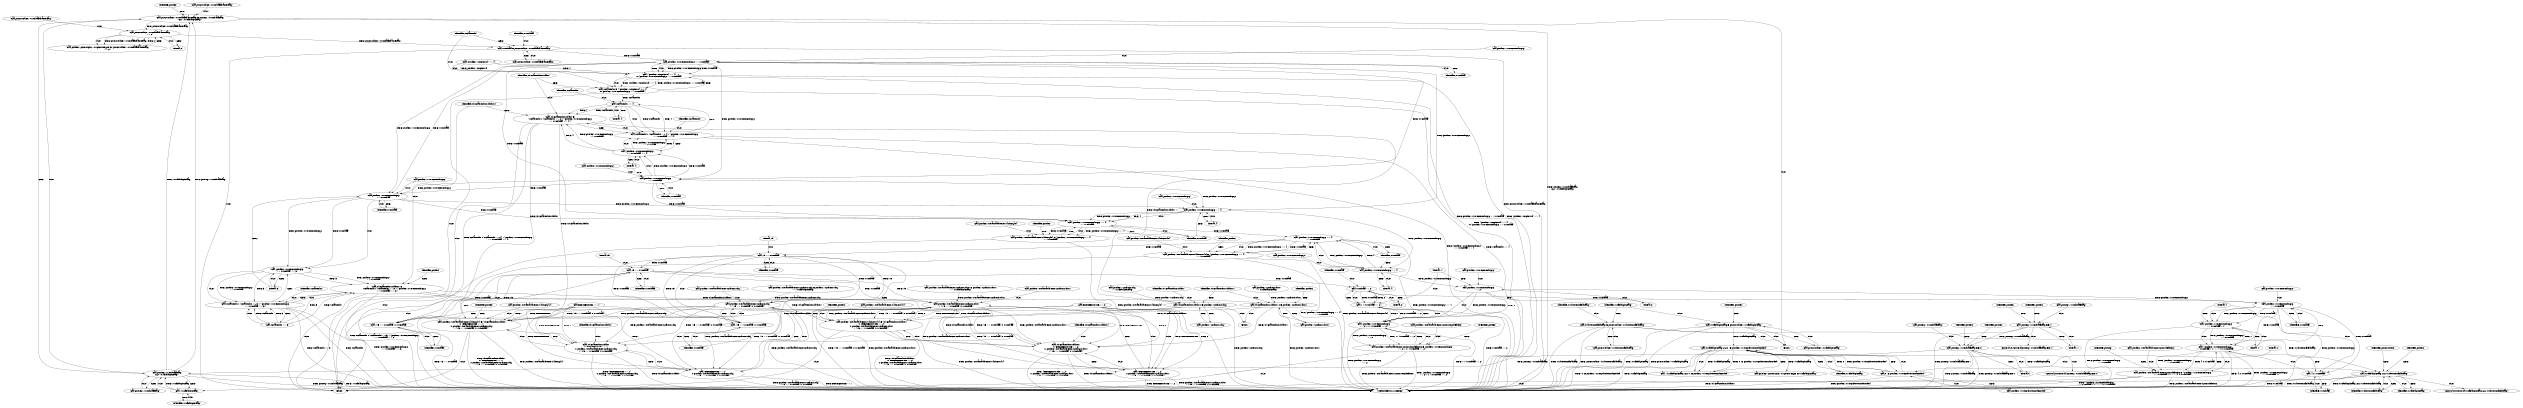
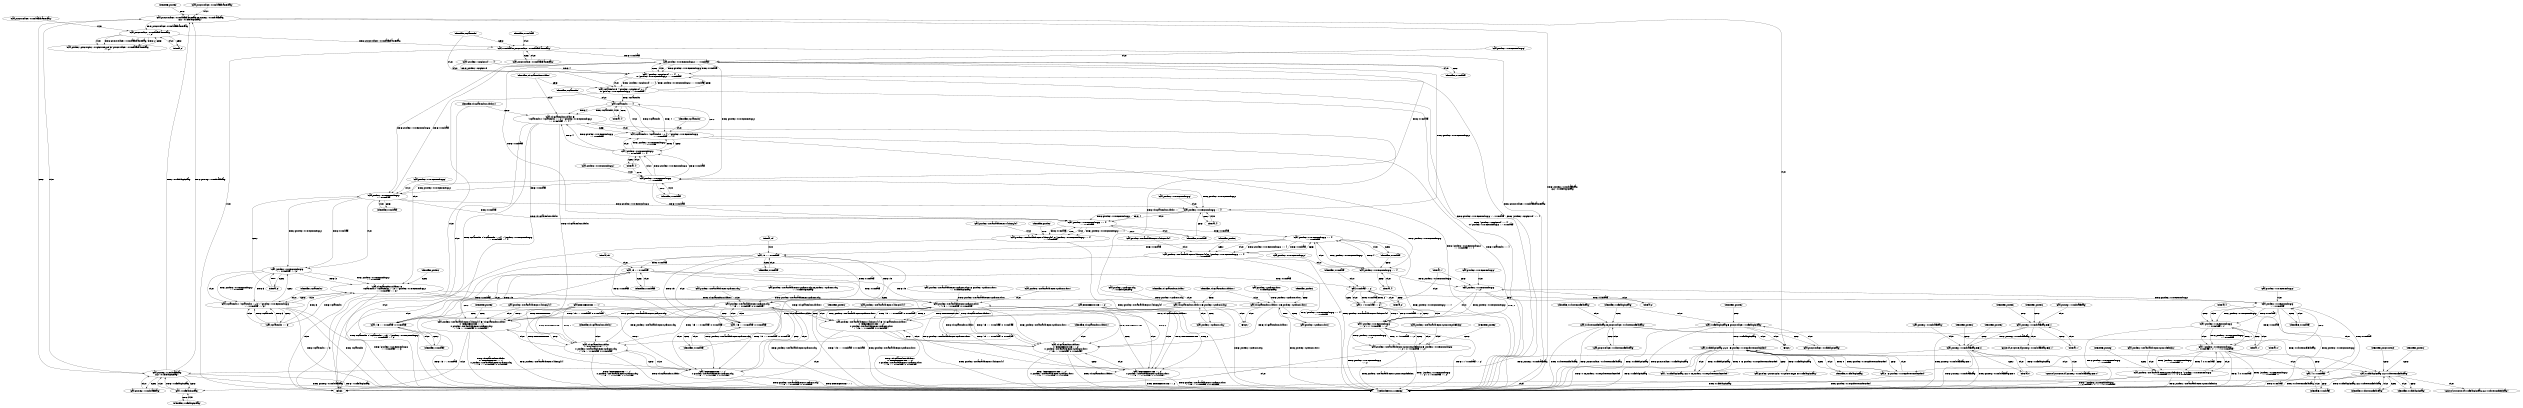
(273, 279) -> (273, 279)
(1204, 314) -> (1204, 314)
(1503, 328) -> none
(1720, 384) -> (1720, 384)
(2026, 391) -> none
